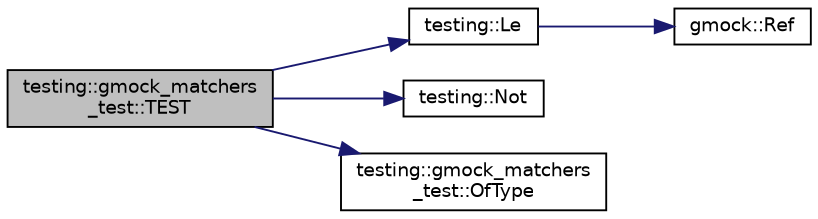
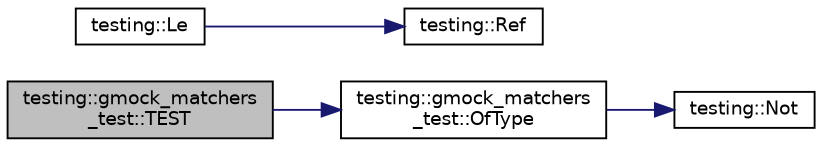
(743, 27) -> (474, 27)
(331, 57) -> none
(328, 99) -> (631, 110)
